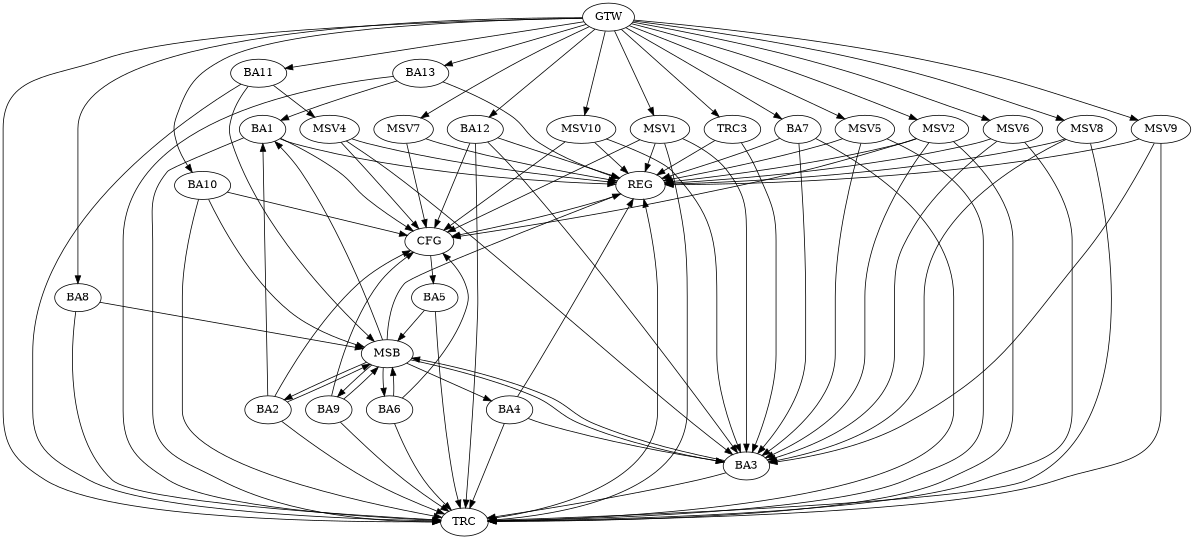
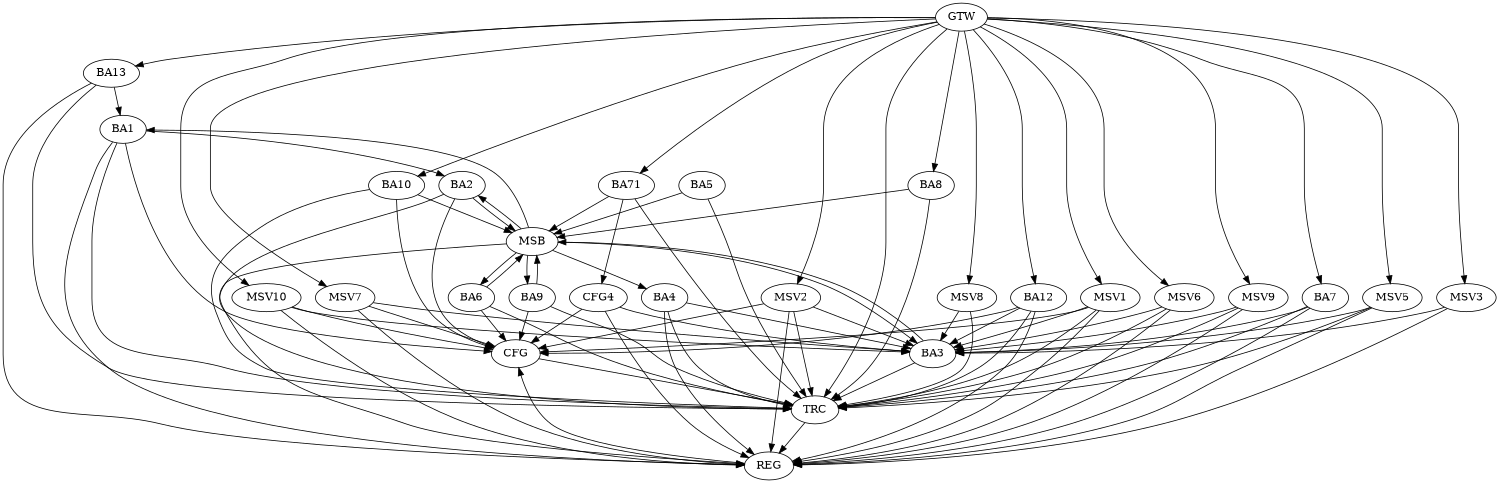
(259, 73) -> (626, 185)
(330, 129) -> (598, 298)
(732, 129) -> (1466, 298)
(880, 170) -> none
(432, 264) -> (637, 377)
(265, 274) -> (293, 144)
none -> (650, 332)
